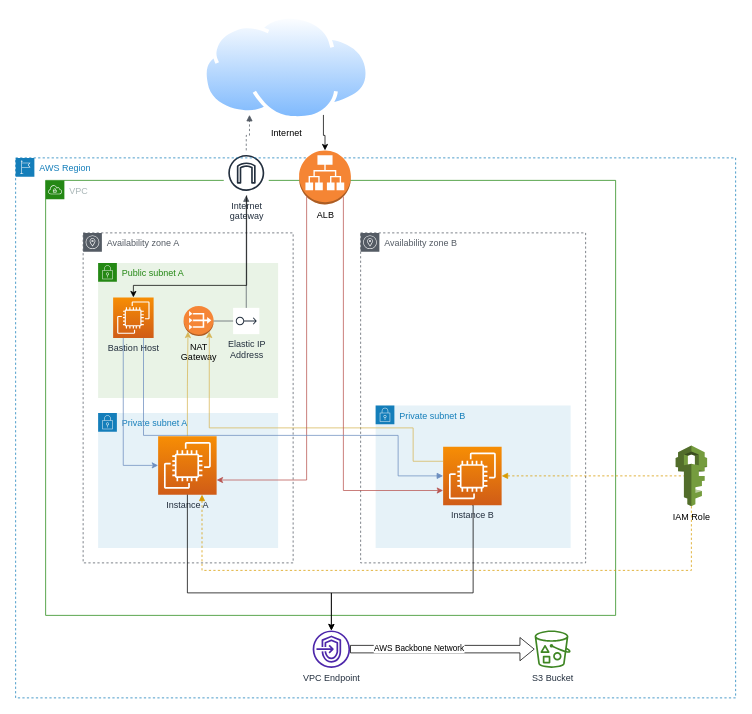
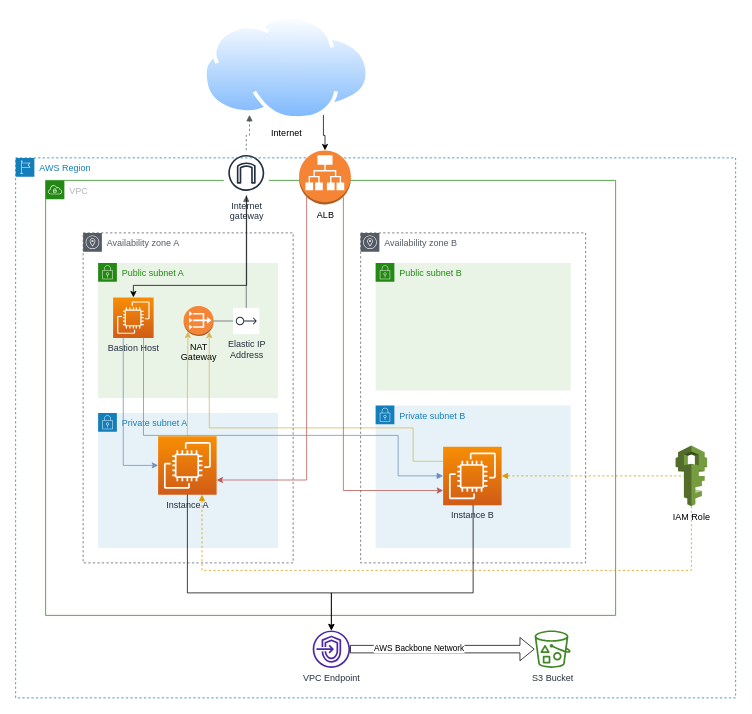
none -> (473, 327)
